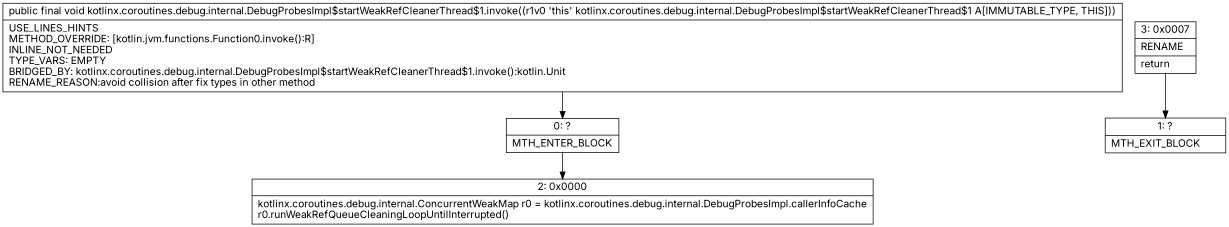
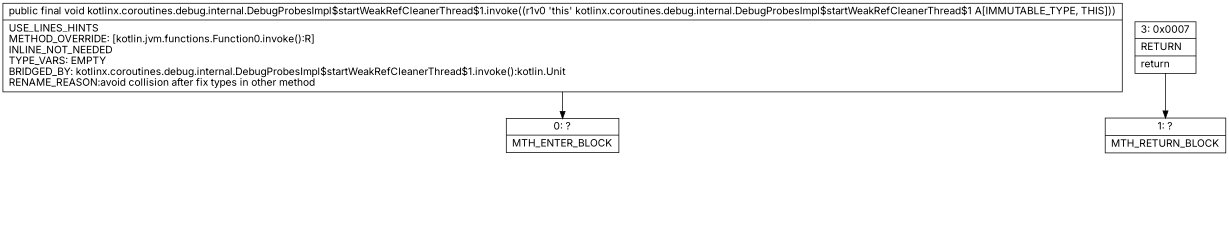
(1162, 47) -> (1161, 47)
(1156, 144) -> (1165, 144)
(563, 202) -> none
